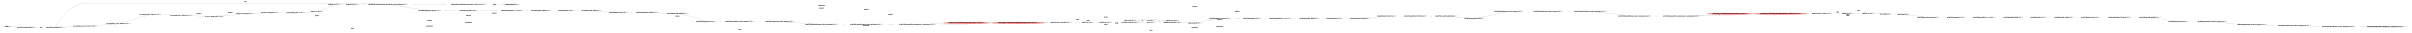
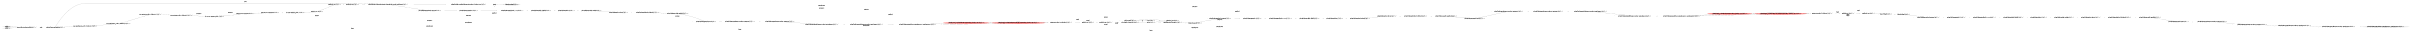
none -> (7, 28)
